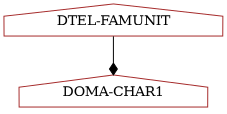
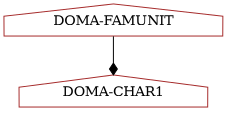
(113, 22) -> (113, 22)
